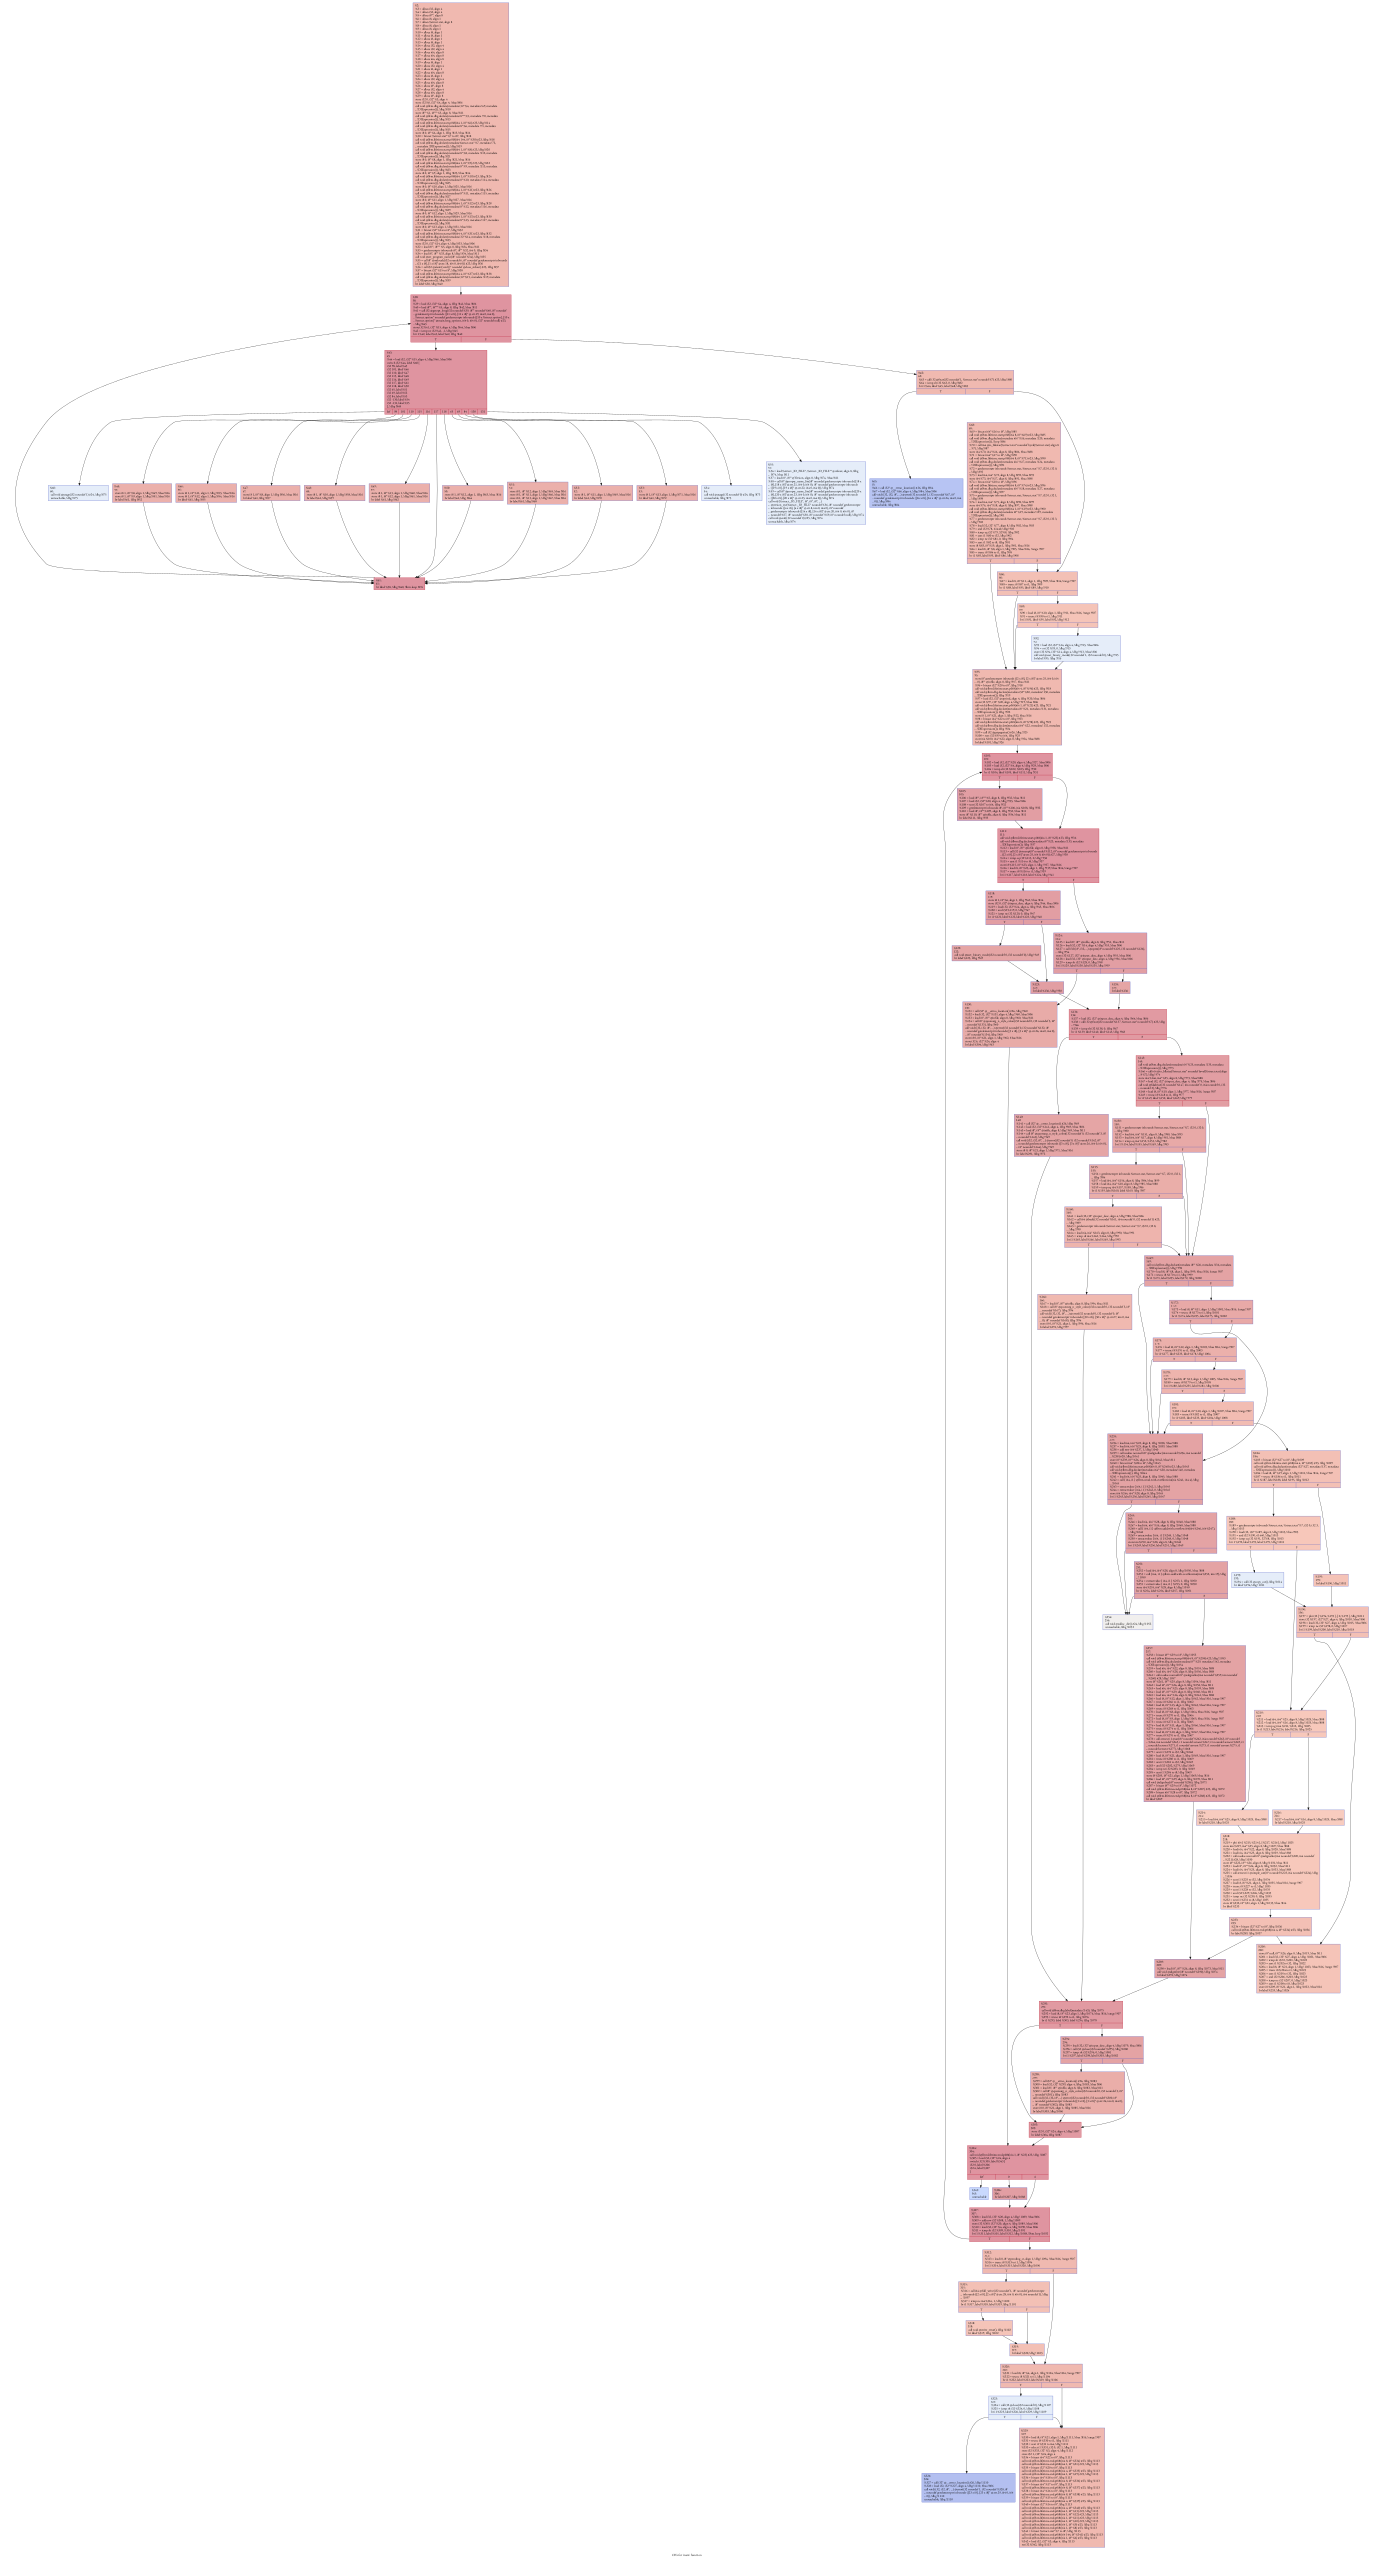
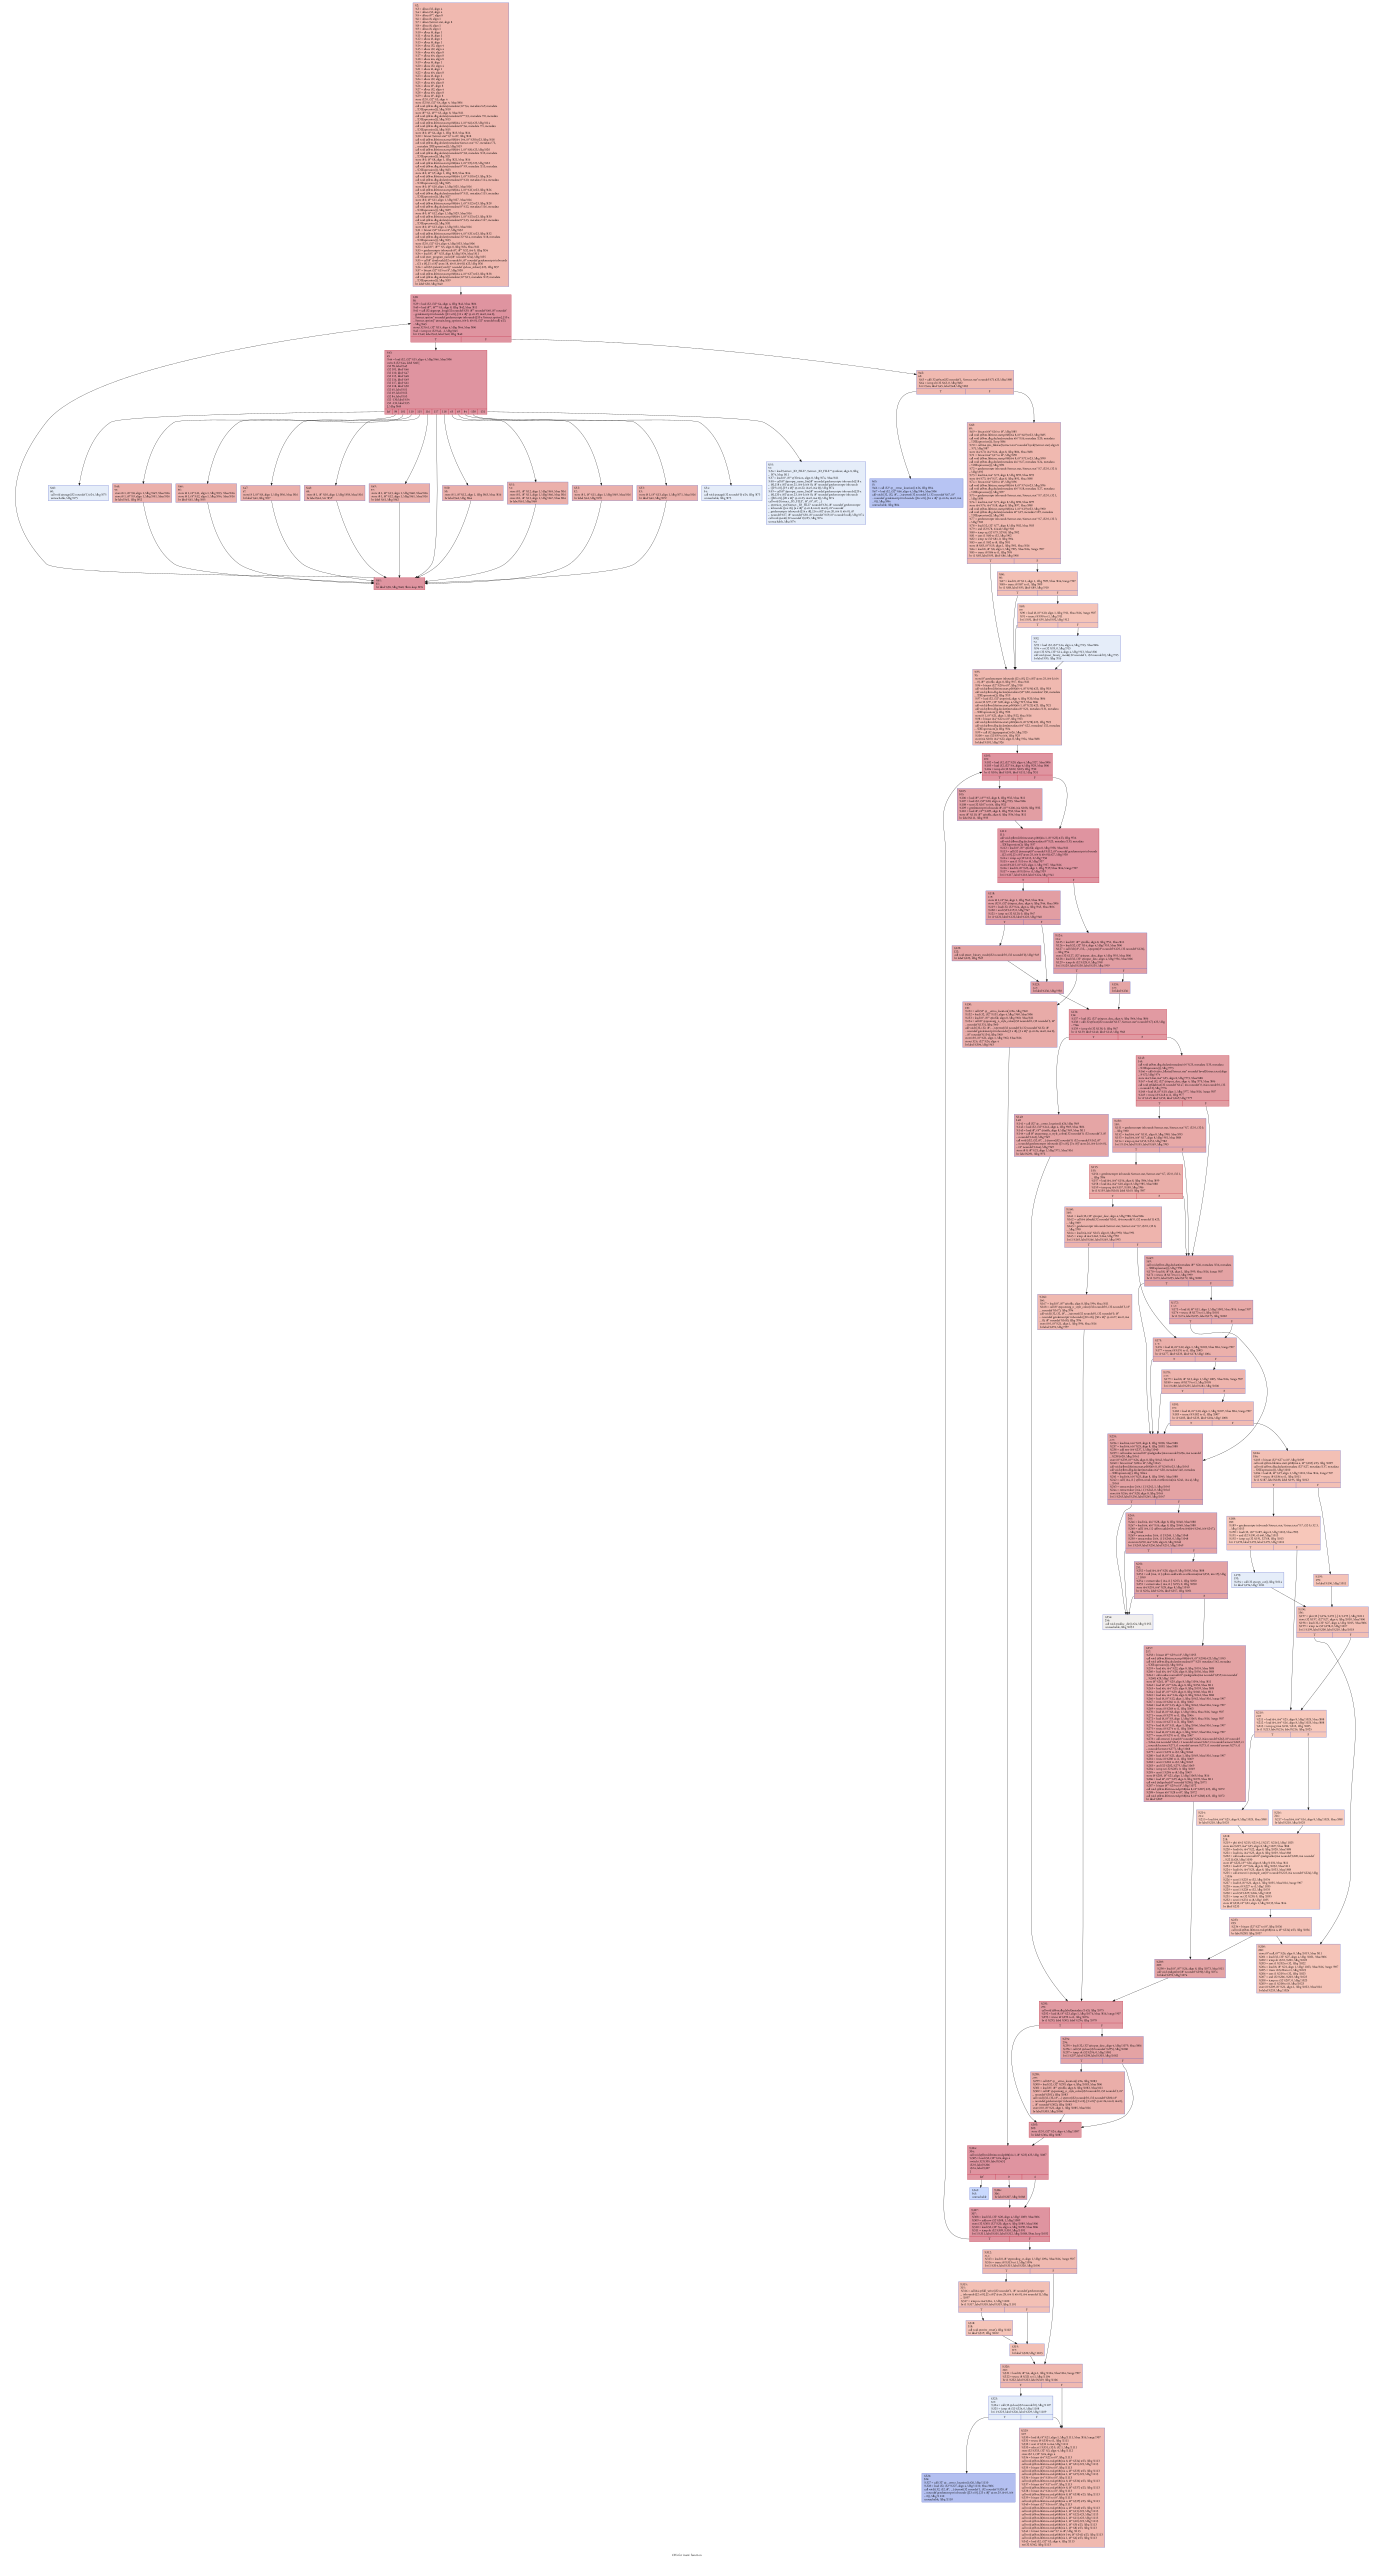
(1081, 466) -> (1031, 401)
(320, 498) -> (319, 498)
(1136, 1182) -> (1136, 1182)
(1171, 1248) -> (1145, 1297)
none -> (1194, 1556)
